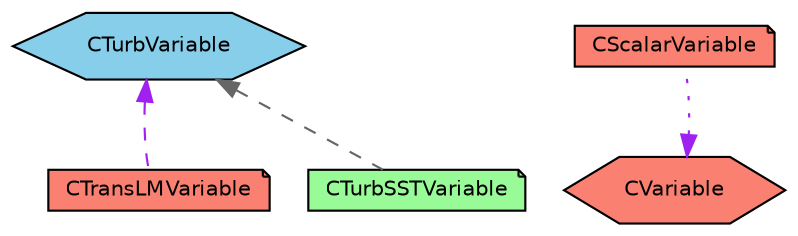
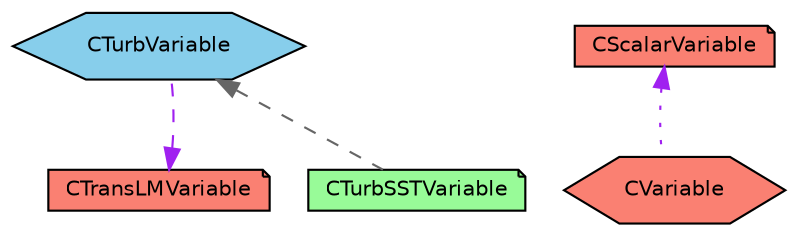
(689, 101) -> (660, 122)
(145, 136) -> (173, 114)
